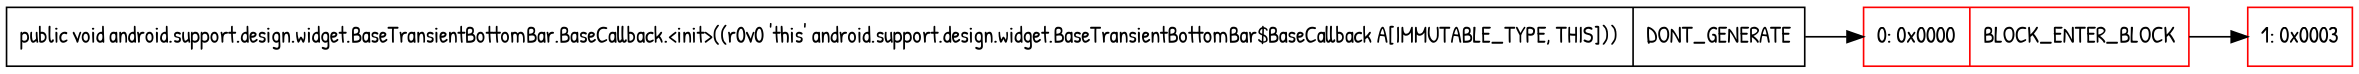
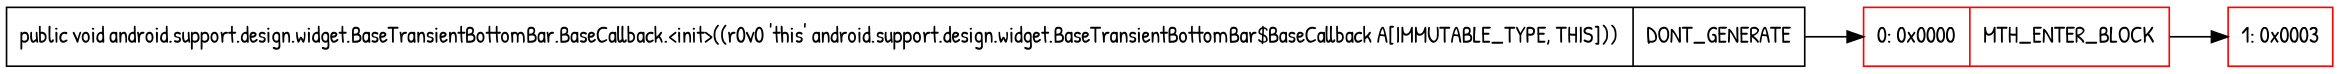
(2079, 36) -> (2070, 36)
